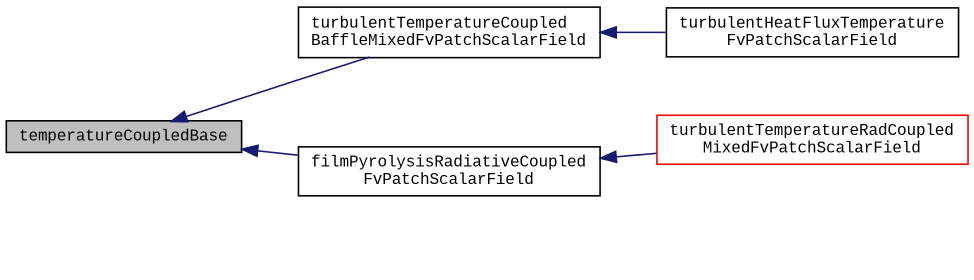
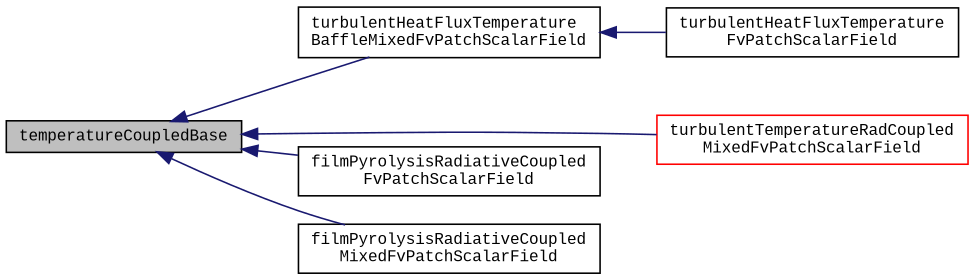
(449, 32) -> (449, 32)
(636, 155) -> (457, 132)
none -> (449, 249)
